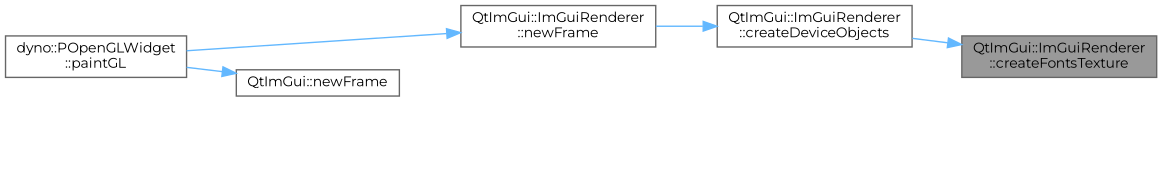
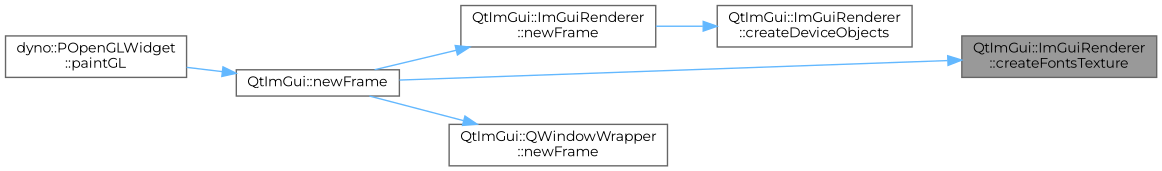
(930, 41) -> (674, 70)
(317, 42) -> (415, 60)
none -> (558, 145)
